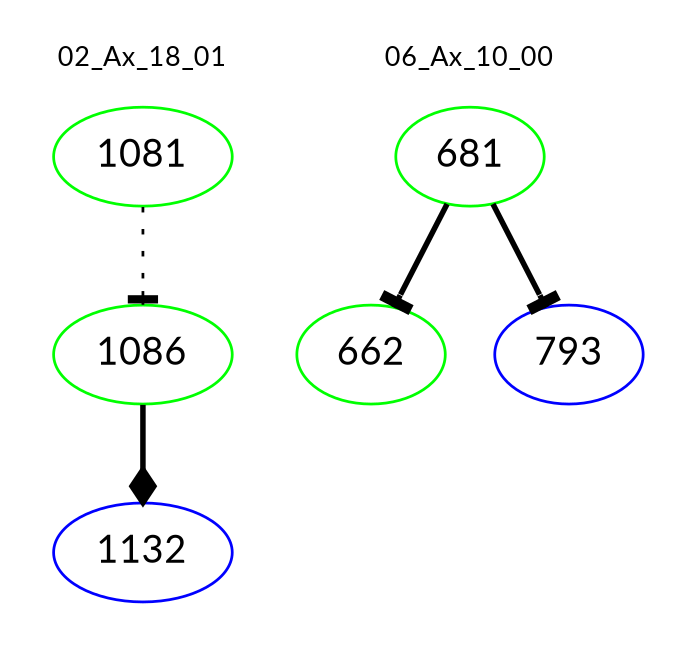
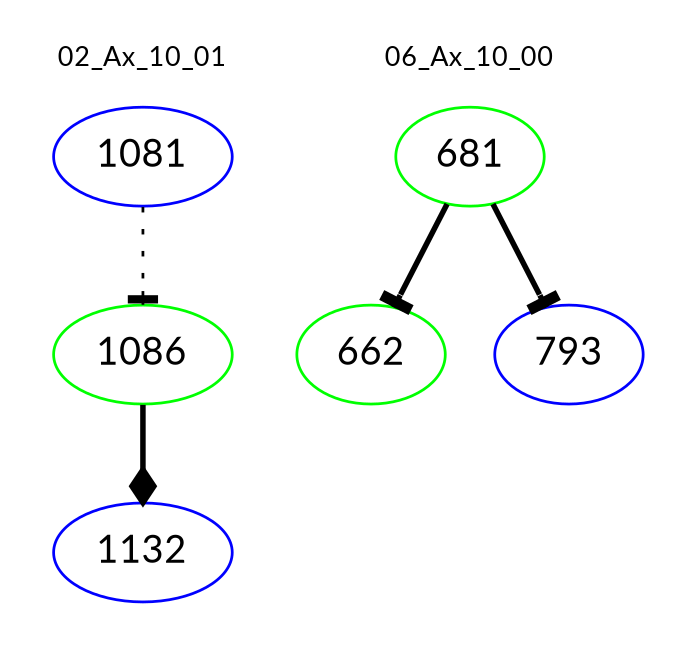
(143, 59) -> (143, 59)
(143, 157) -> (143, 157)
